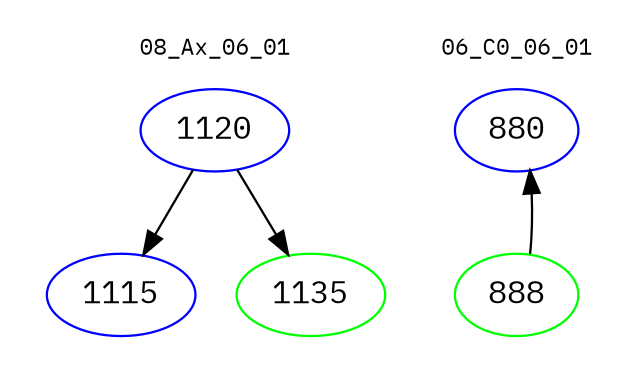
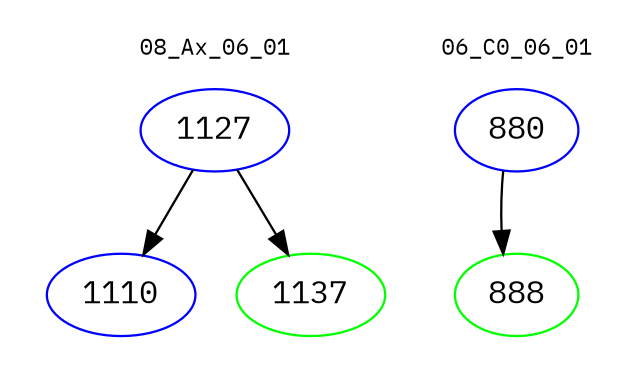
(215, 130) -> (215, 130)
(532, 224) -> (501, 201)
(121, 295) -> (121, 295)
(311, 295) -> (311, 295)
